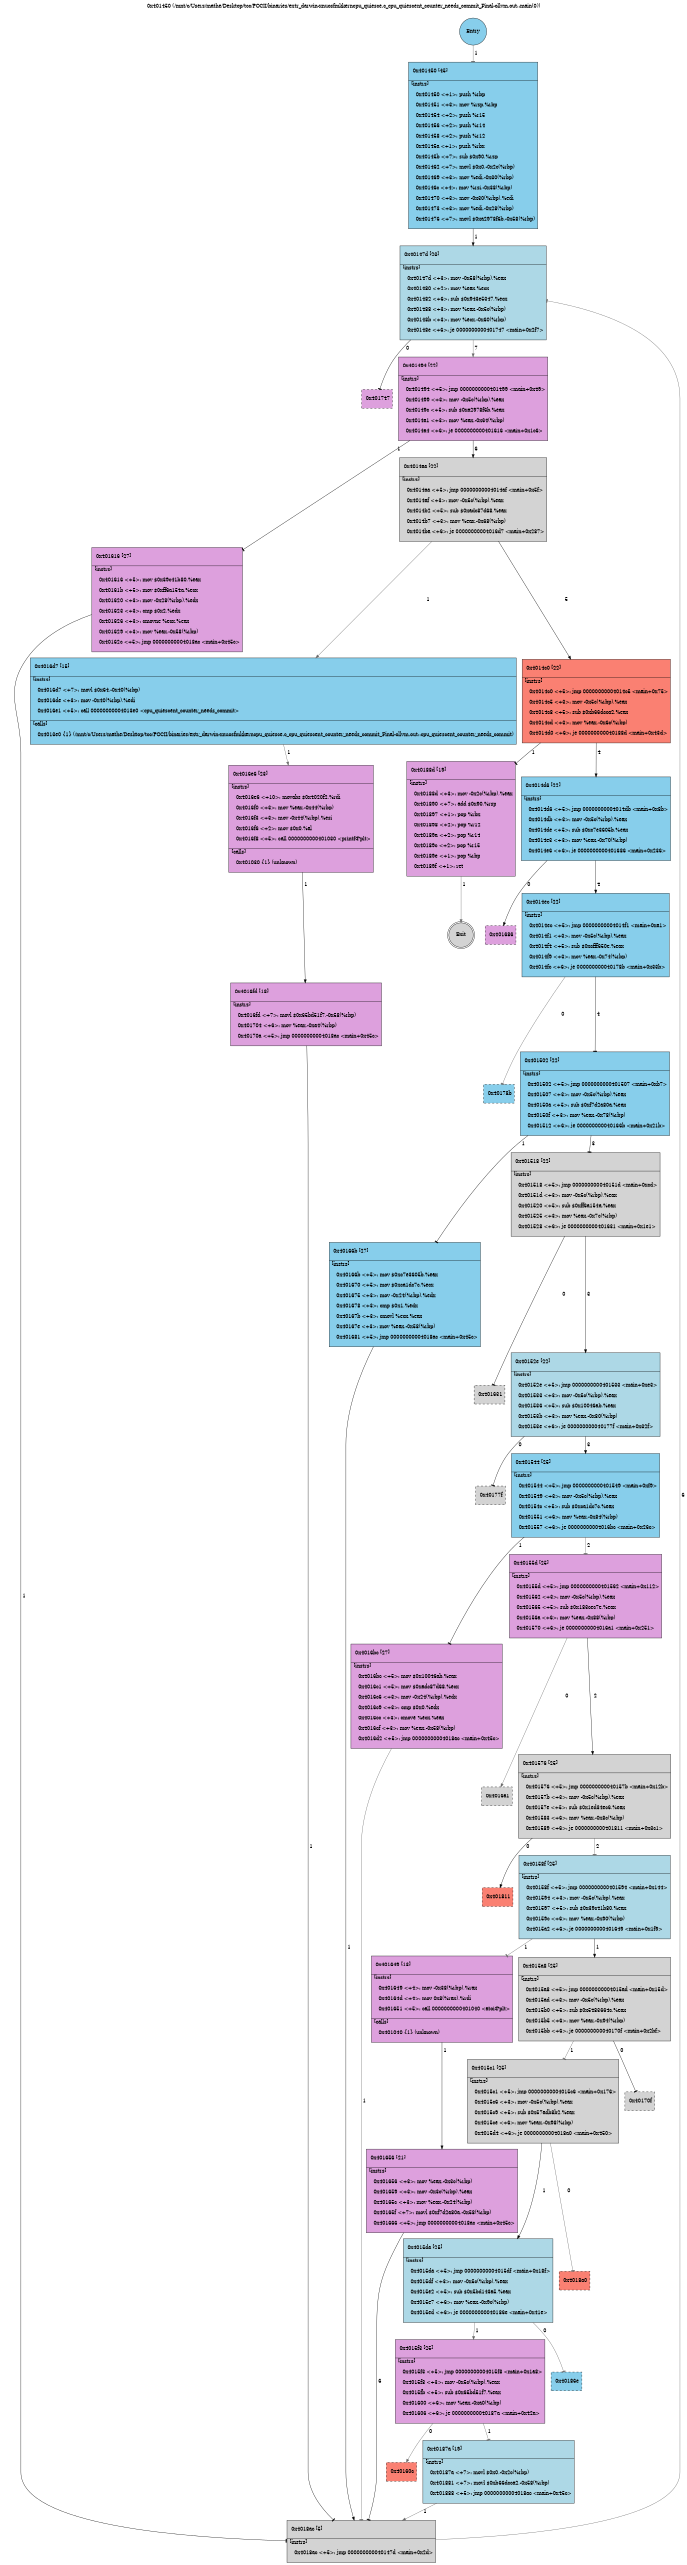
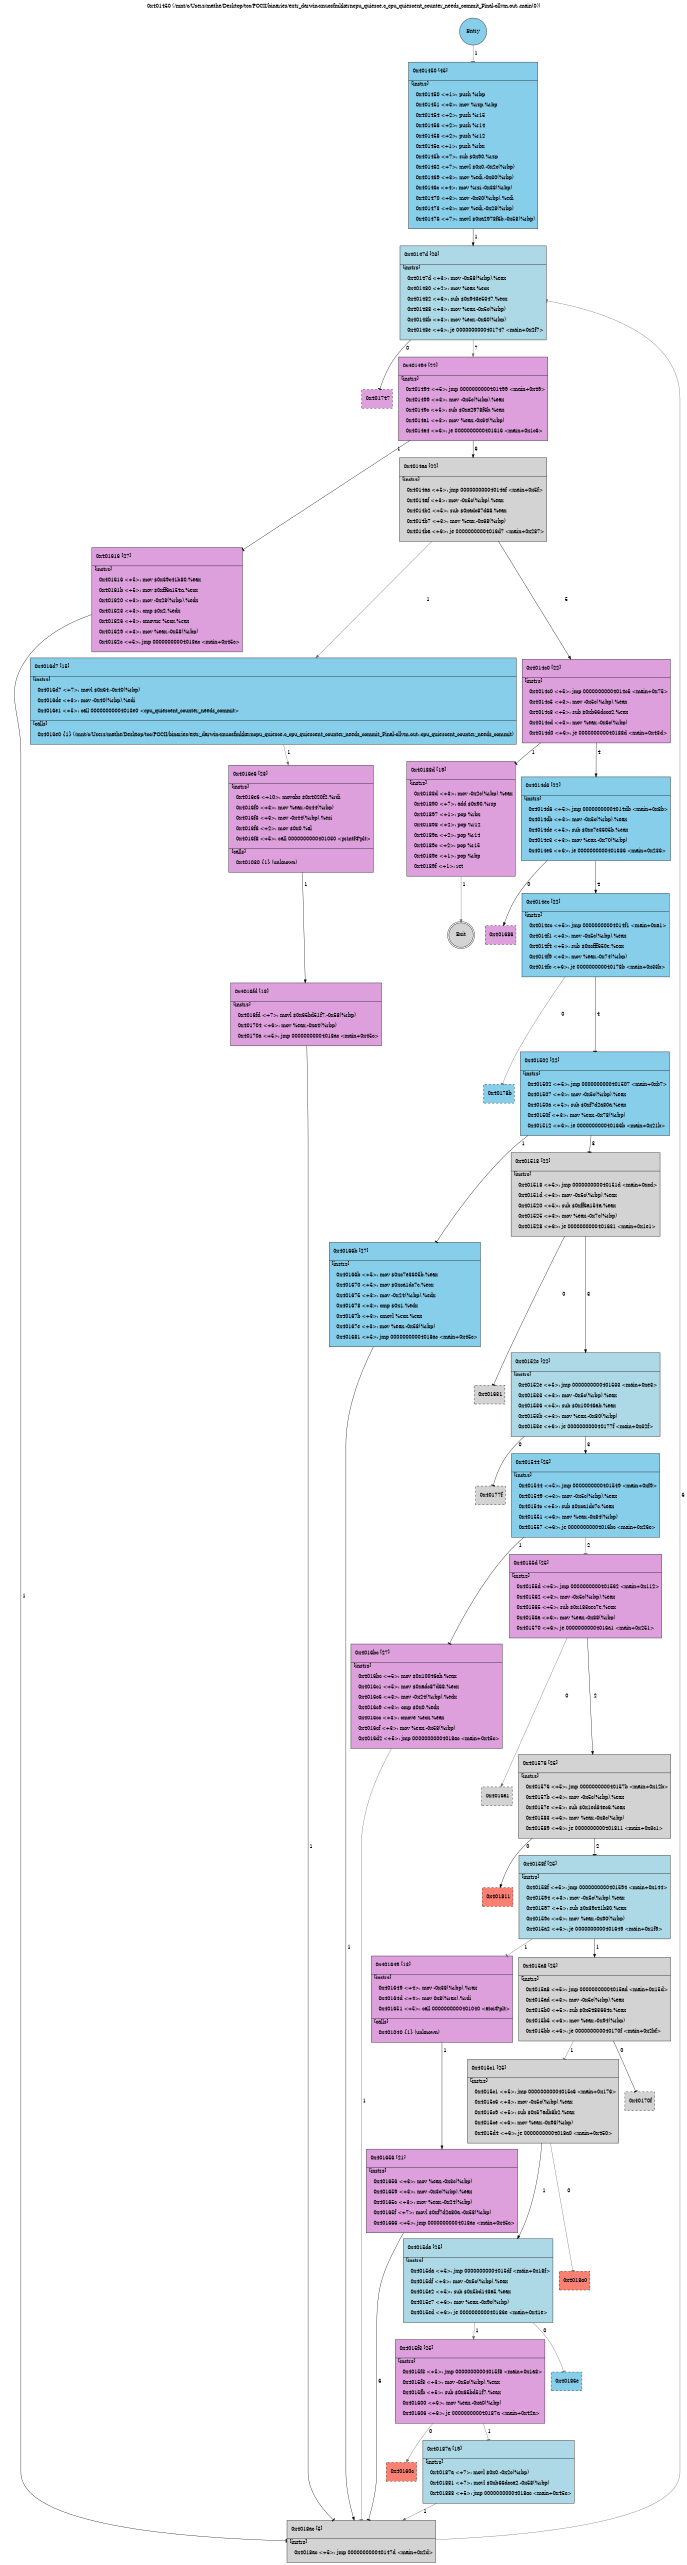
(596, 701) -> (596, 701)
(595, 1846) -> (595, 1846)
